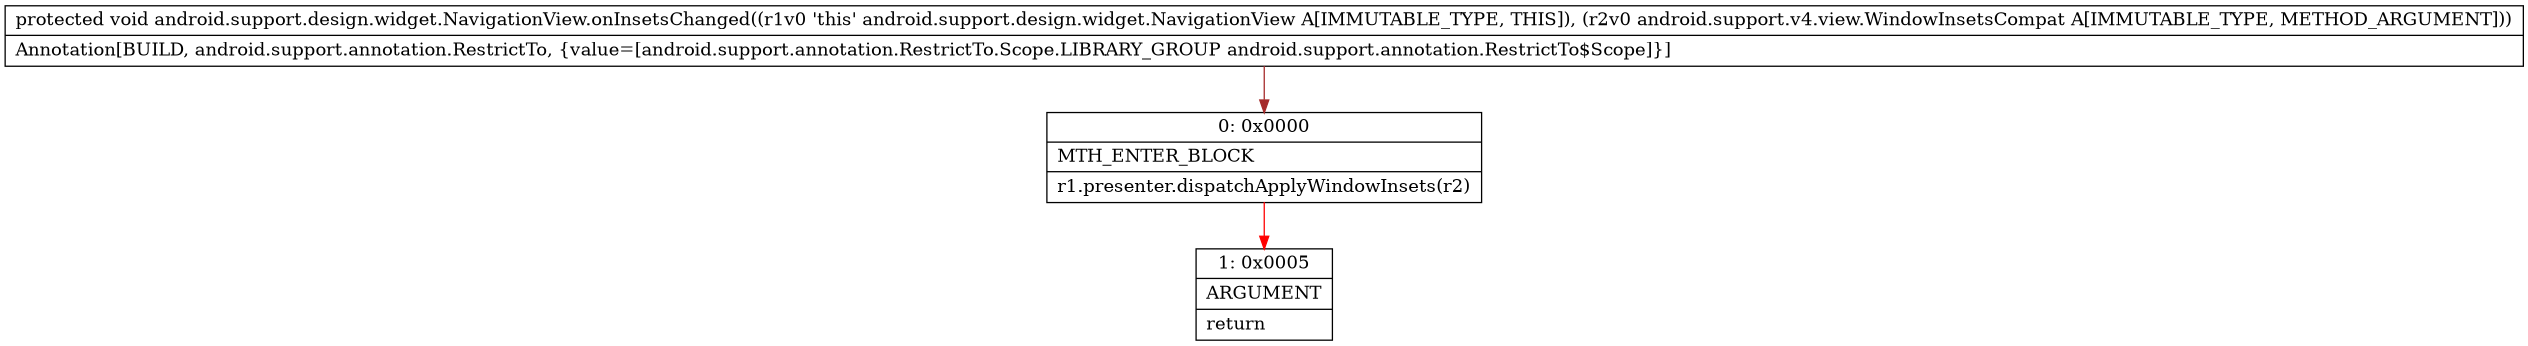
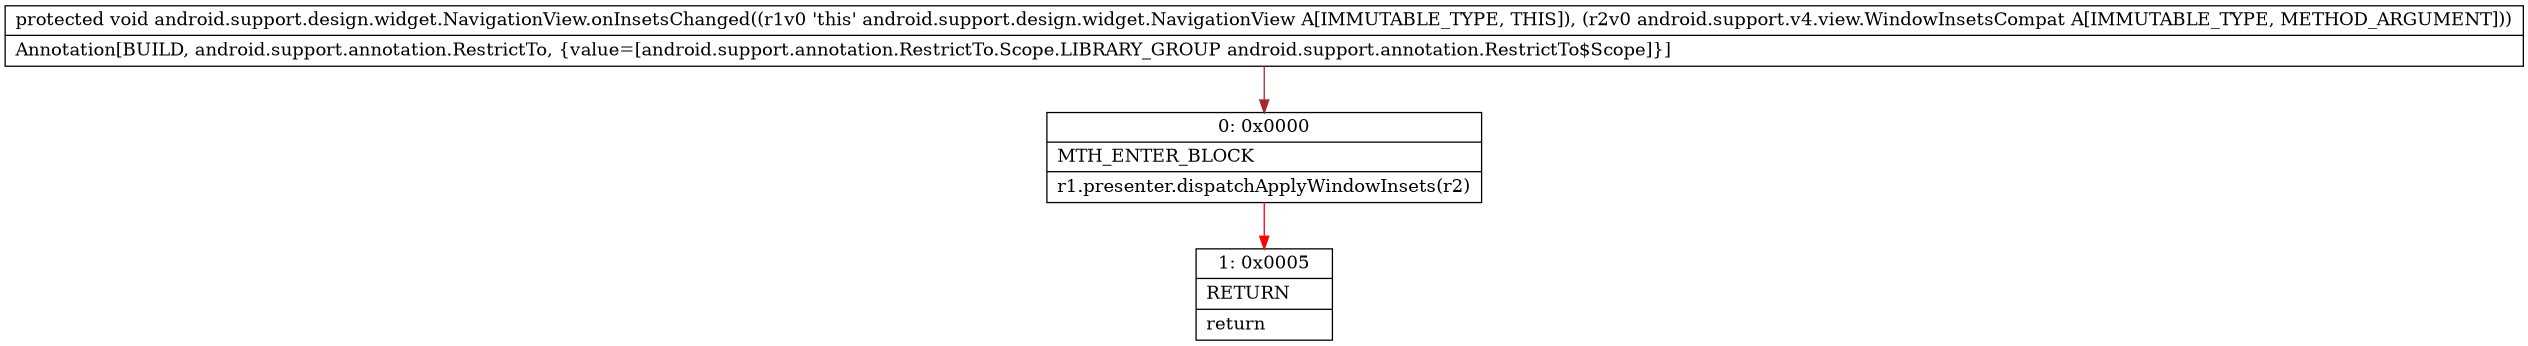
(1264, 293) -> (1248, 293)
